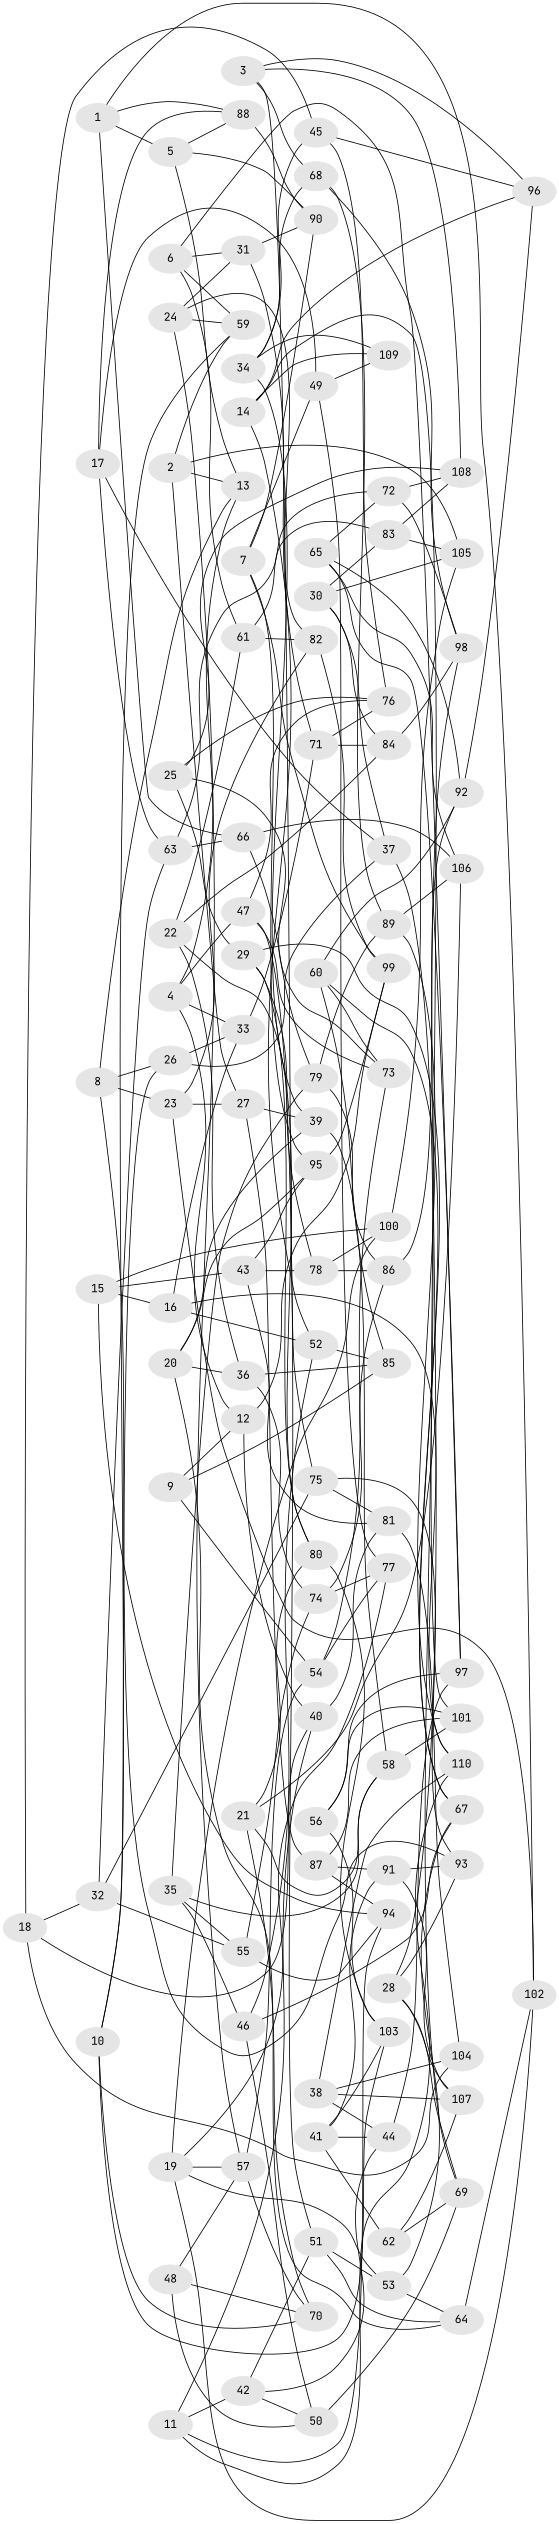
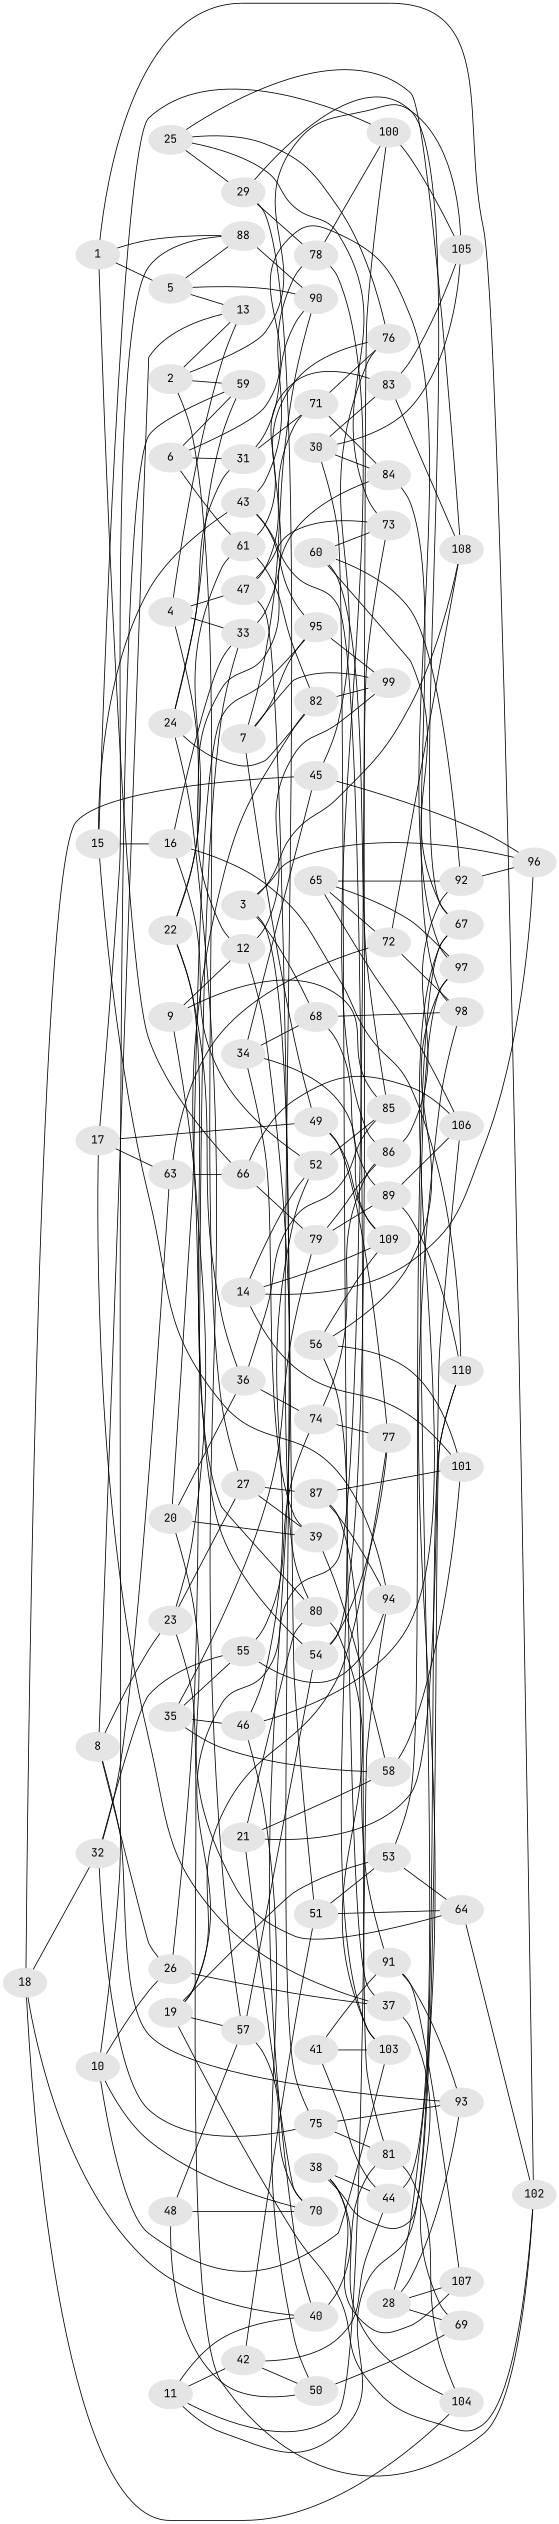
none -> (340, 1307)
(389, 2242) -> none
